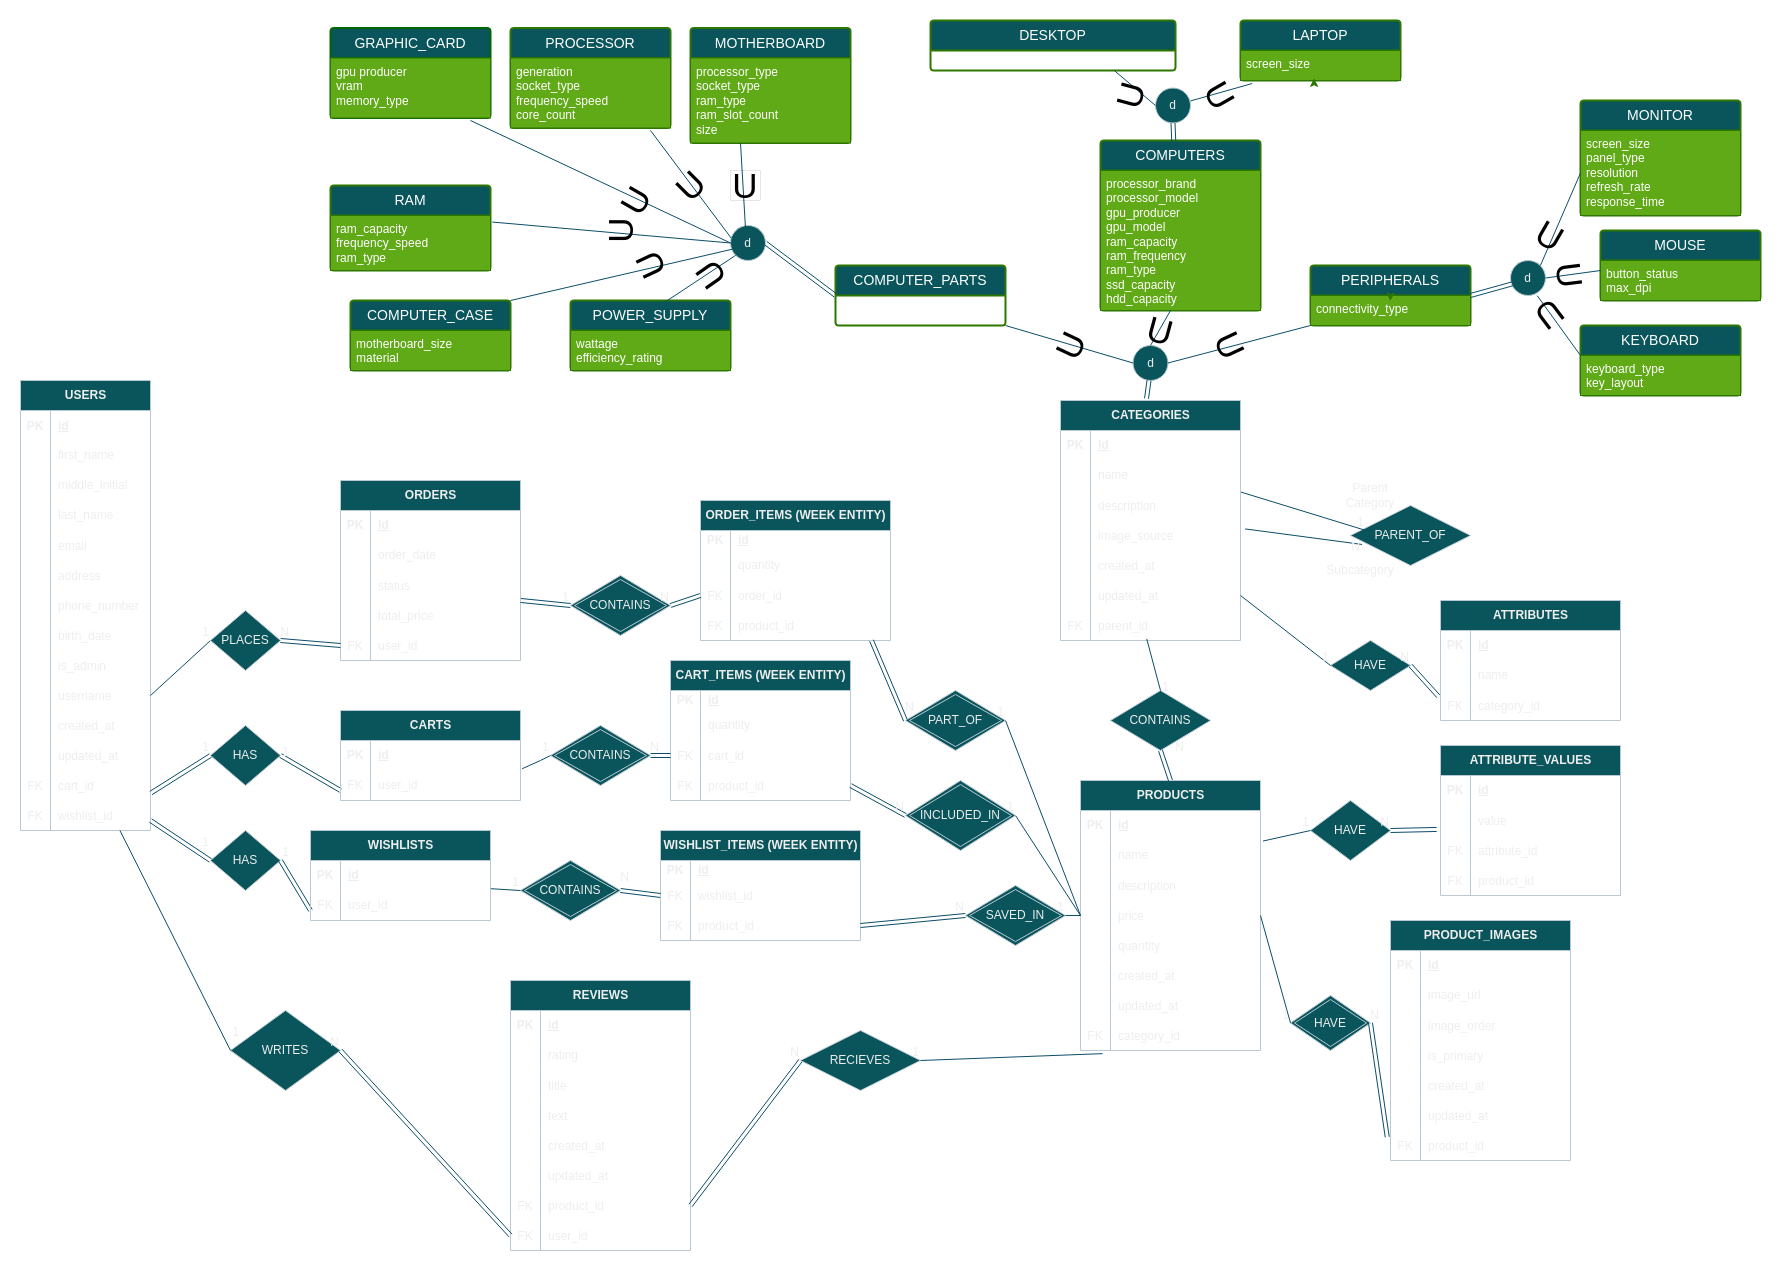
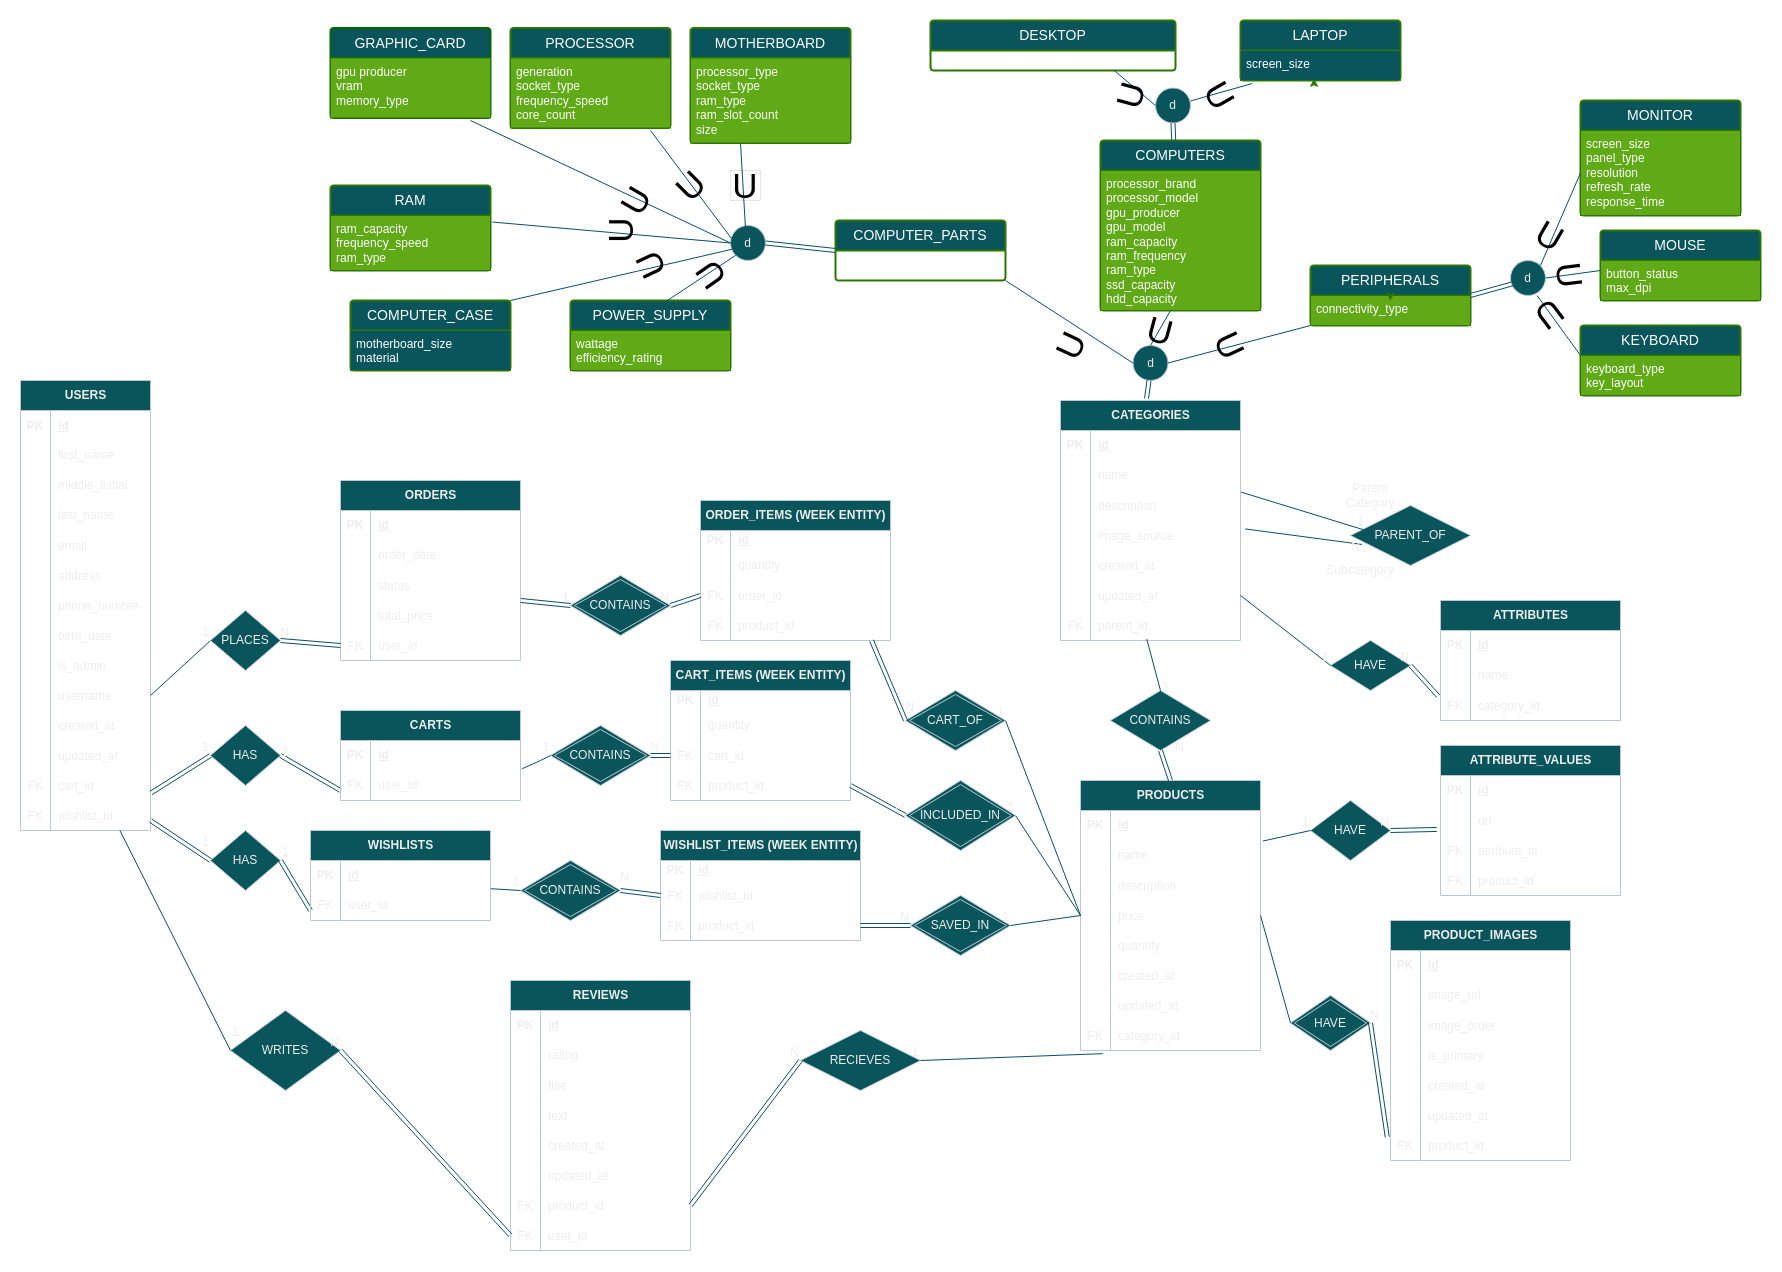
(1321, 66) -> (1321, 66)
(921, 296) -> (921, 251)
(431, 351) -> (431, 351)
(956, 721) -> (956, 721)
(1493, 821) -> (1487, 821)
(1016, 916) -> (961, 926)
